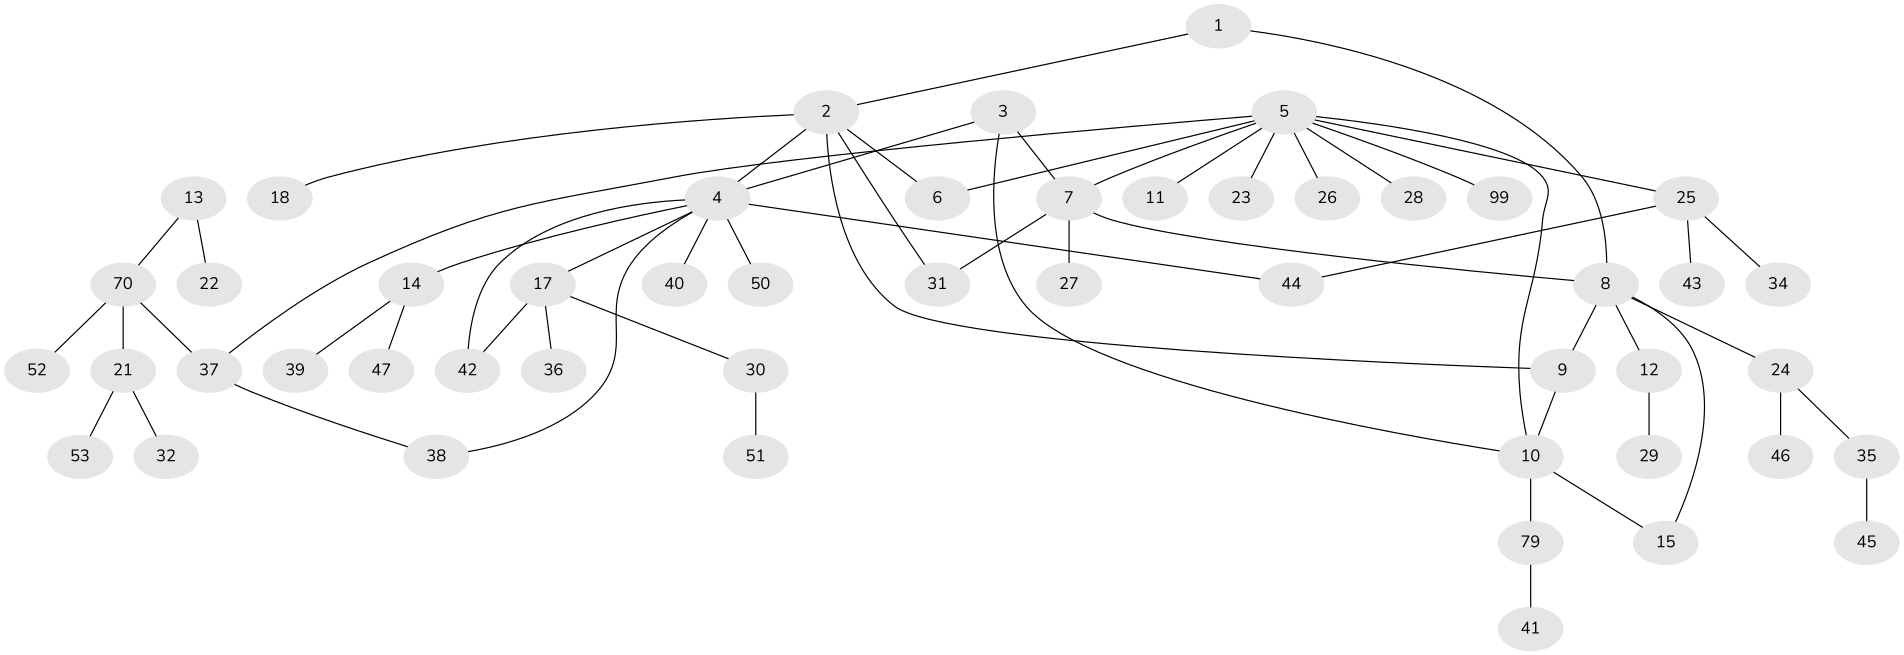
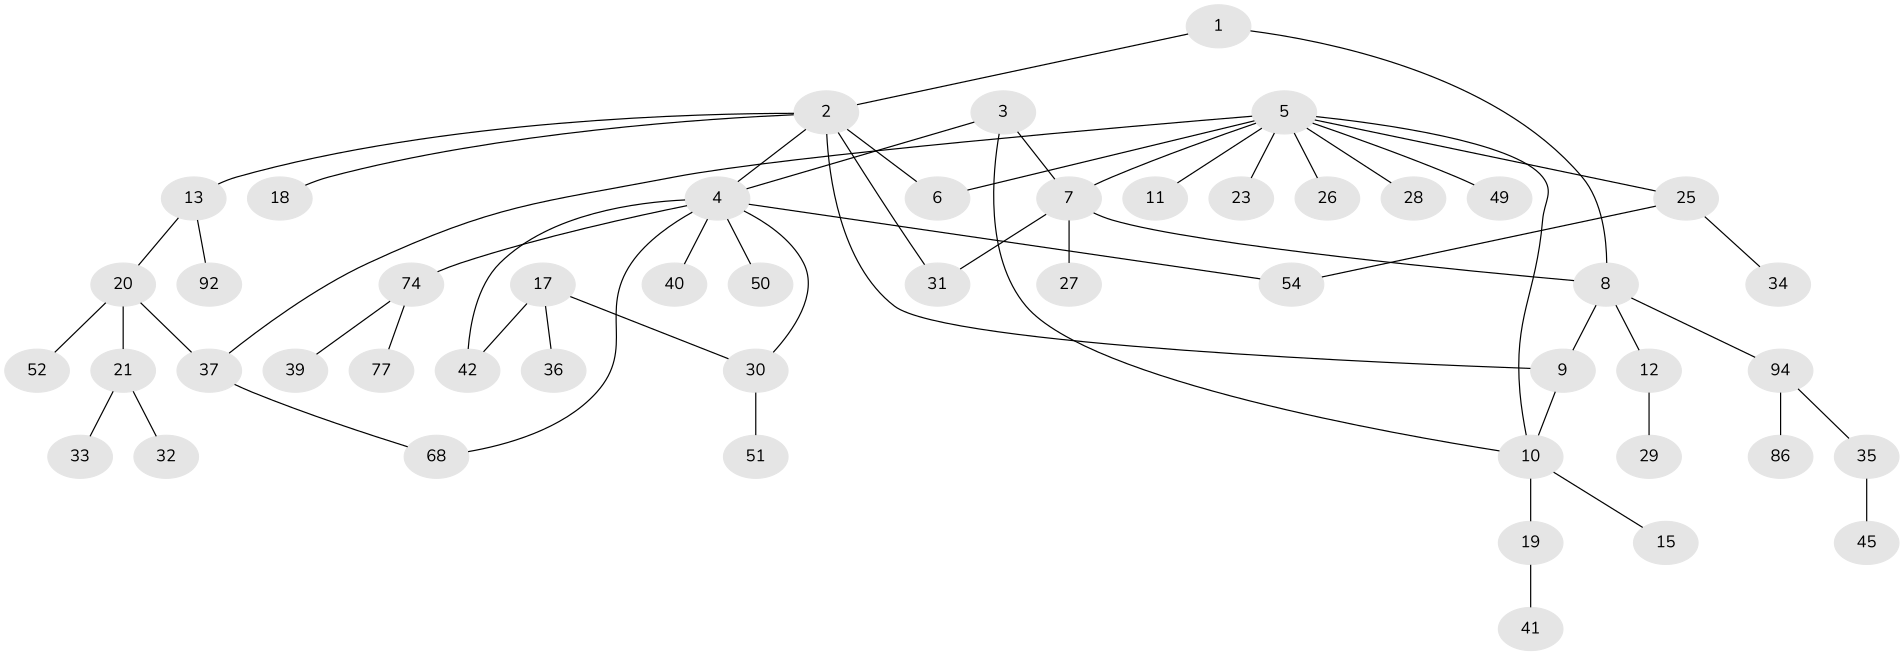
none -> (503, 129)
(1500, 199) -> (1500, 199)
(630, 242) -> (807, 272)
(123, 285) -> (123, 285)
(209, 285) -> (209, 285)
(411, 285) -> (411, 285)
(1292, 285) -> (1292, 285)
(1692, 285) -> none
(381, 371) -> (381, 371)
(1781, 371) -> (1781, 371)
(1704, 397) -> none
(80, 457) -> (80, 457)
(436, 457) -> (436, 457)
(1781, 457) -> (1781, 457)
(1531, 543) -> (1531, 543)
